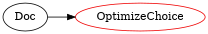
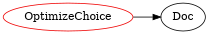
(58, 17) -> (143, 17)
